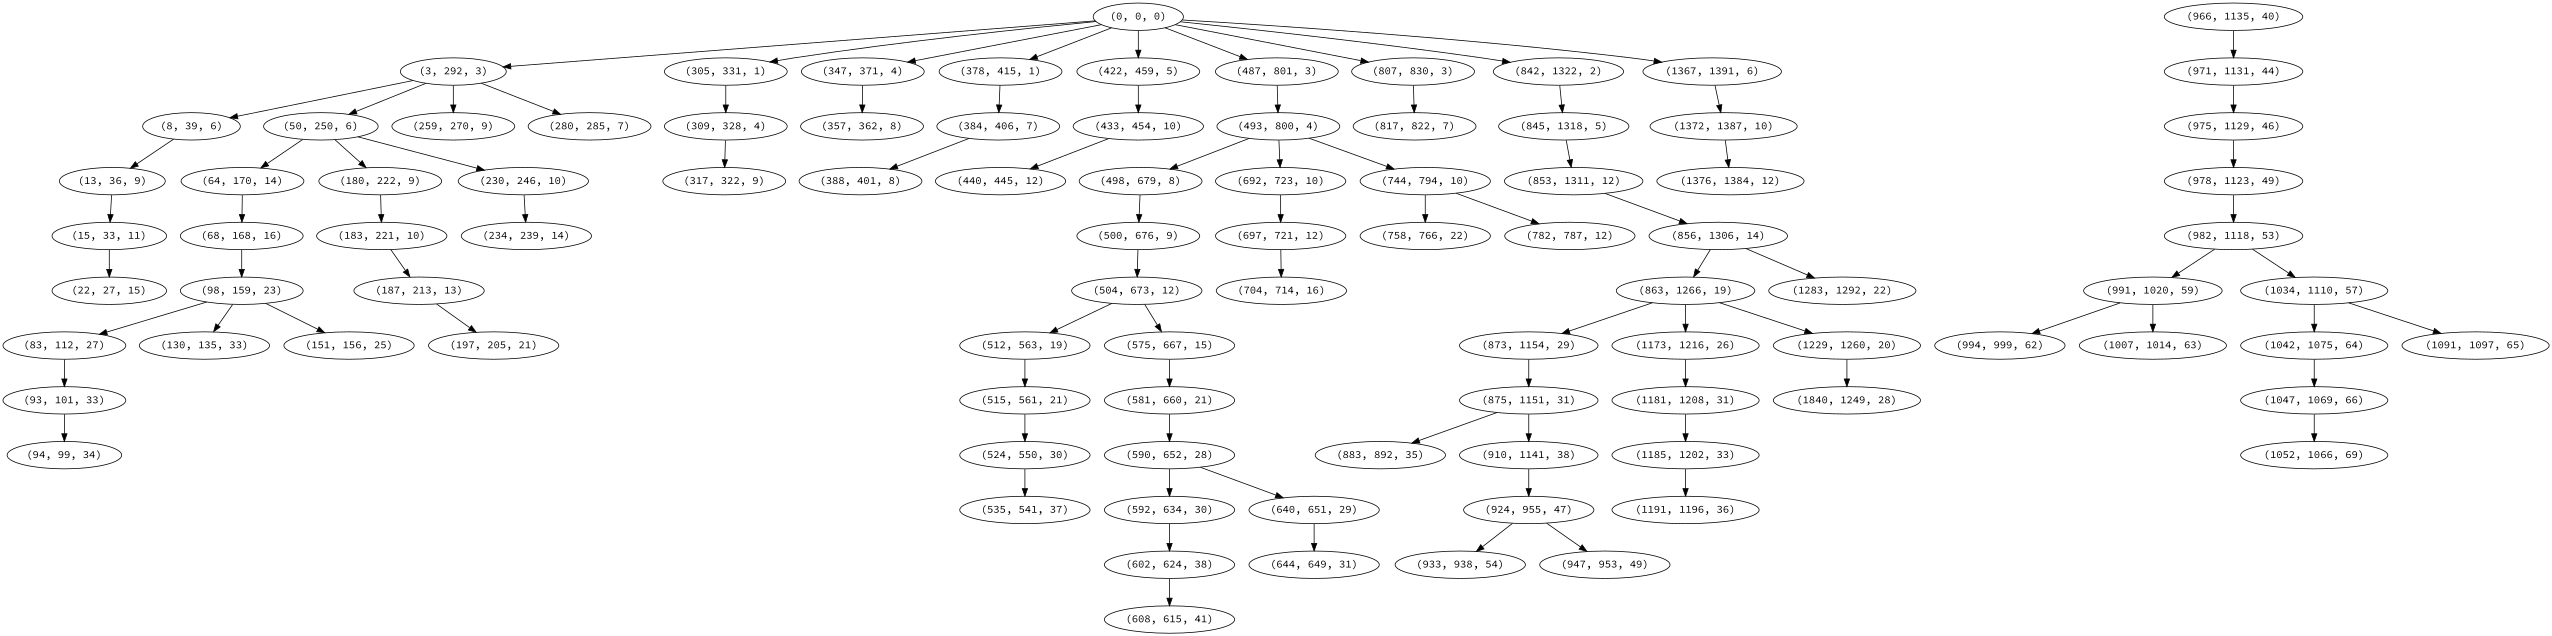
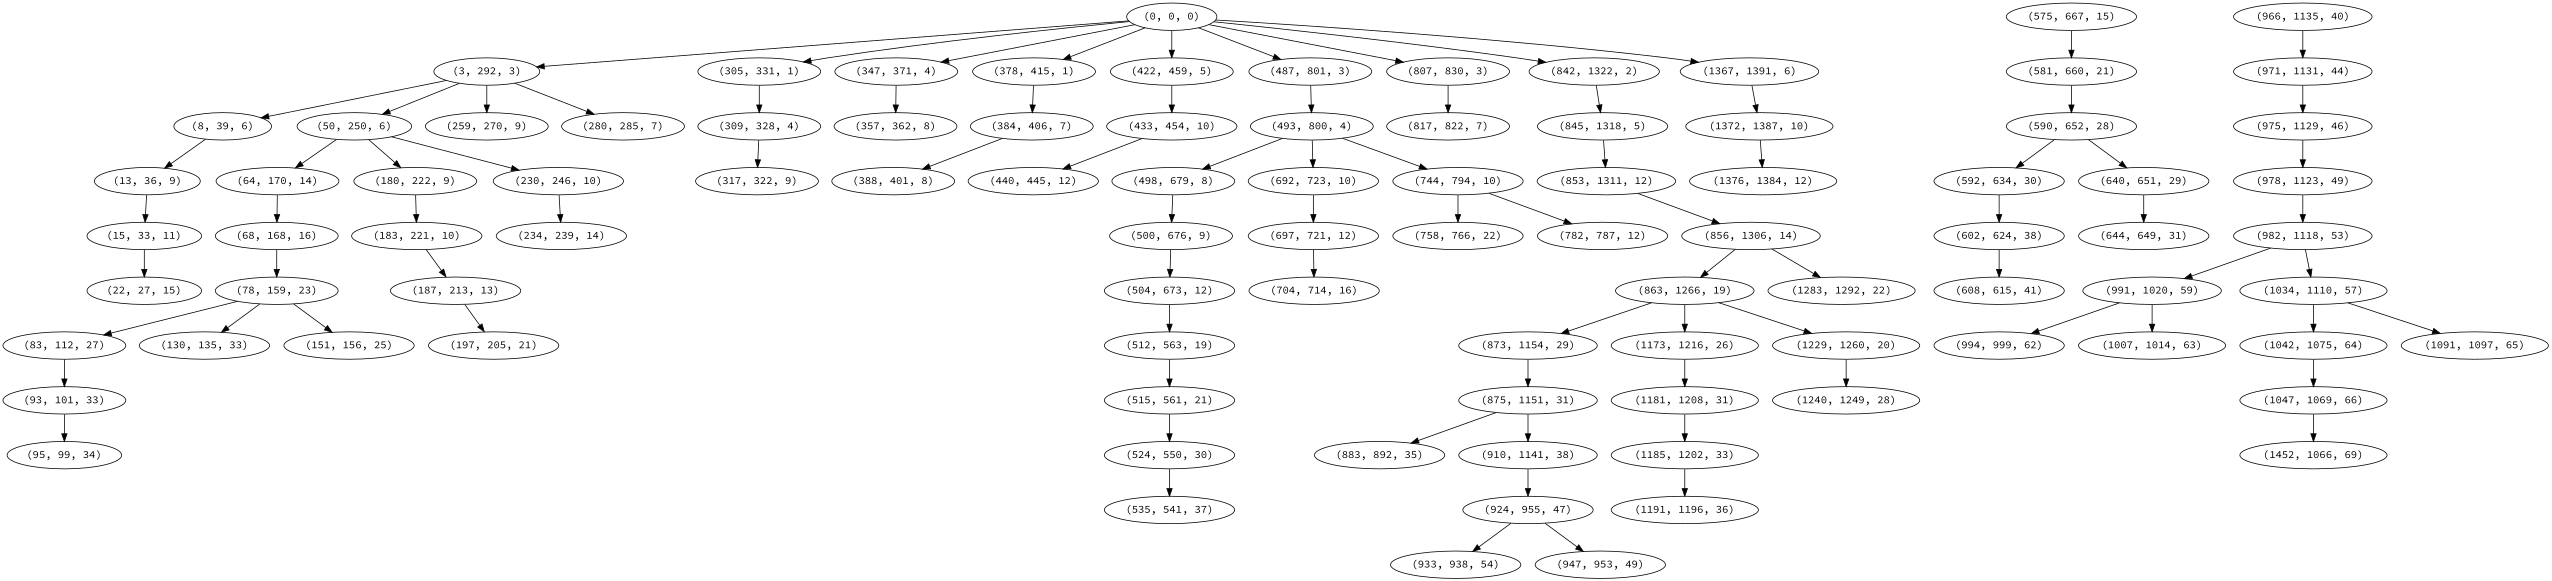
(242, 291) -> (277, 291)
(1151, 315) -> none
(1847, 400) -> (1846, 400)
(64, 455) -> (64, 455)
(2314, 455) -> (2313, 455)
